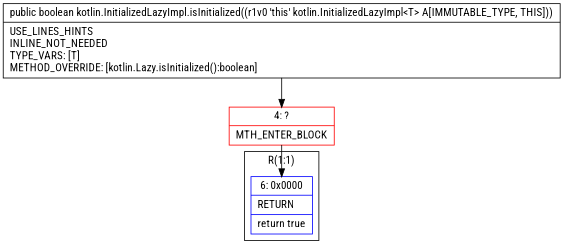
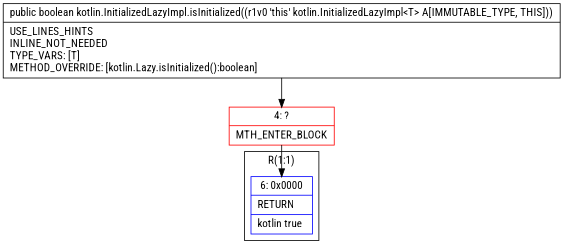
(282, 224) -> (280, 224)
